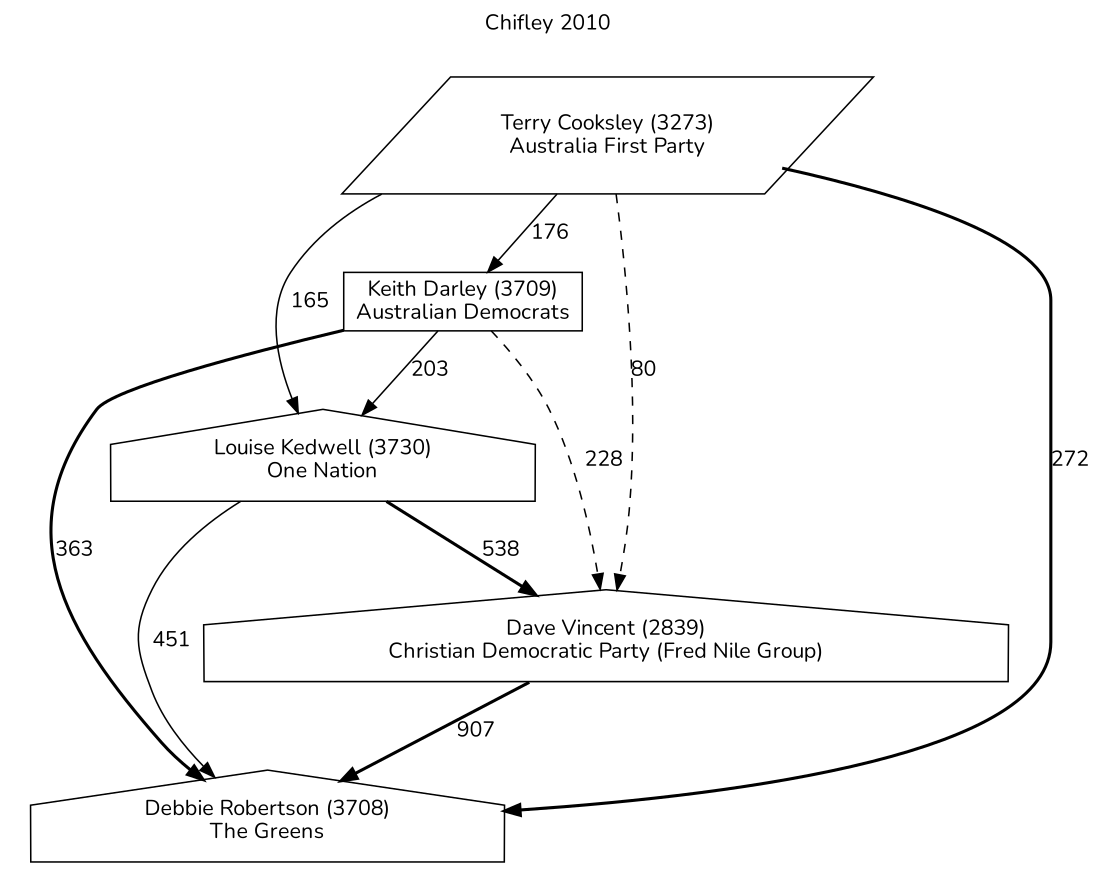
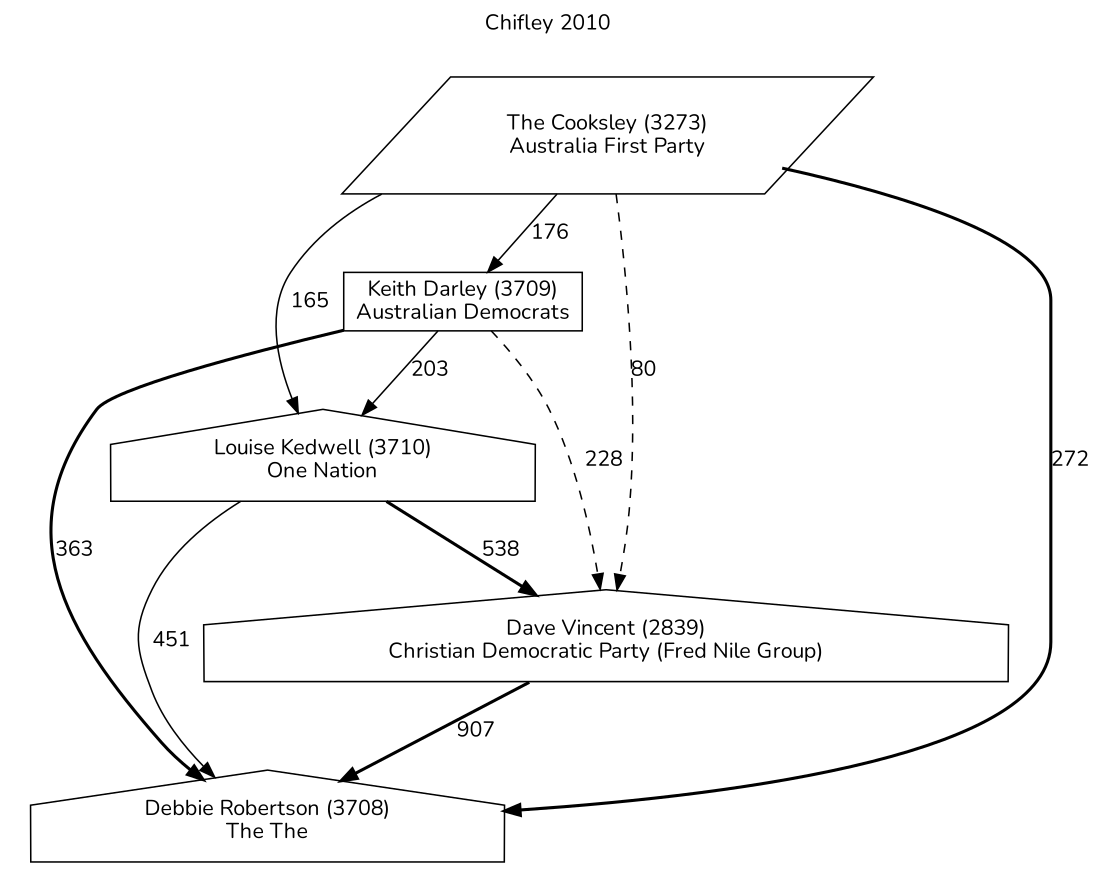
(608, 135) -> (608, 135)
(323, 460) -> (323, 460)
(268, 821) -> (268, 821)
